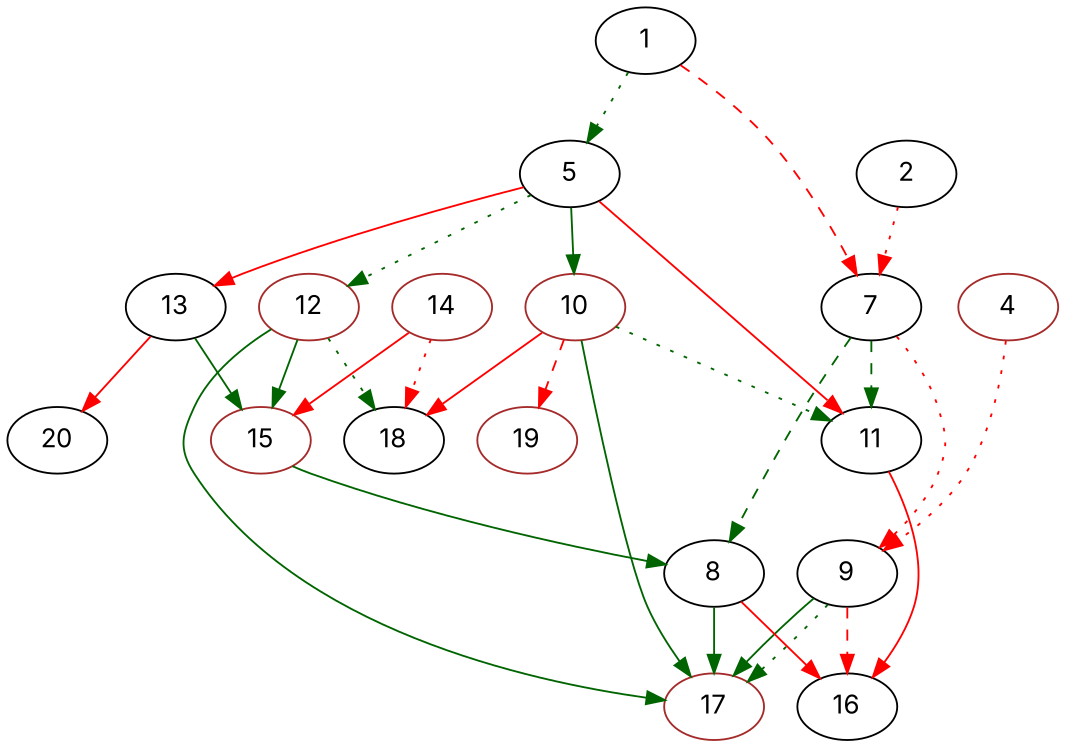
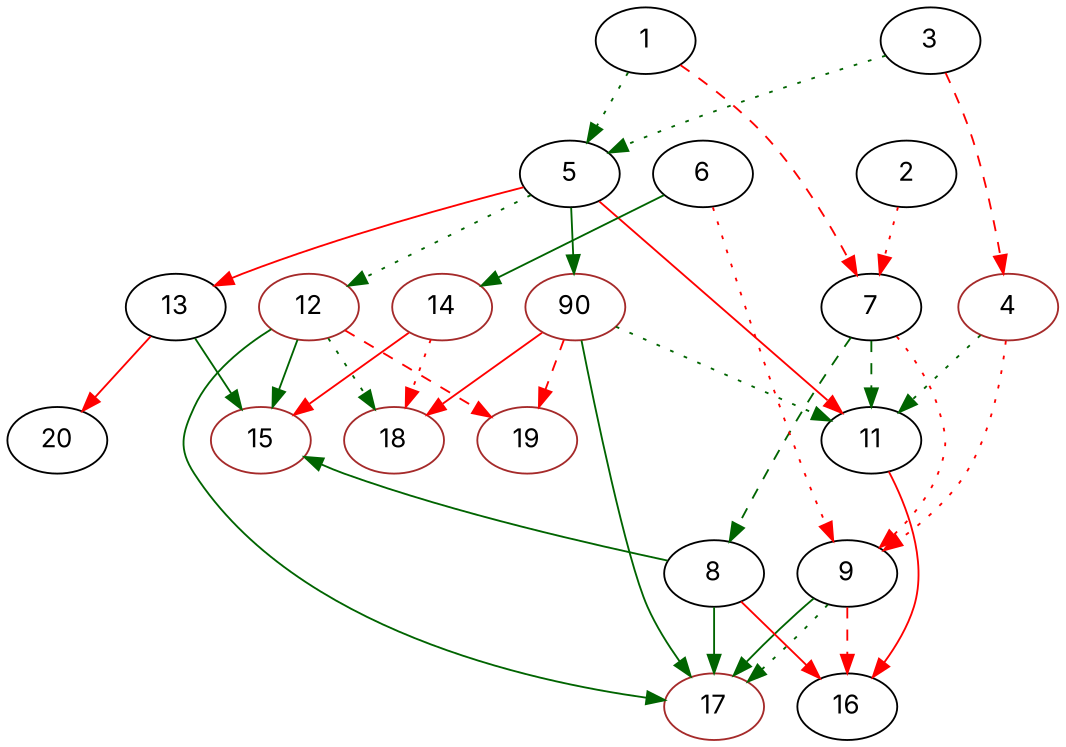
none -> (931, 41)
none -> (703, 174)
(575, 307) -> (575, 307)
none -> (407, 367)
none -> (947, 367)
(394, 440) -> (394, 440)
(468, 521) -> (493, 519)
